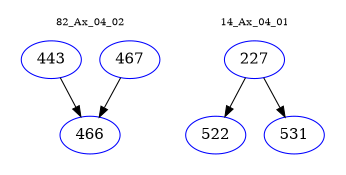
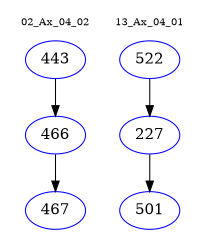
(91, 23) -> (56, 23)
(255, 23) -> (150, 23)
(238, 92) -> (150, 92)
(113, 93) -> (56, 168)
(294, 135) -> (150, 210)
